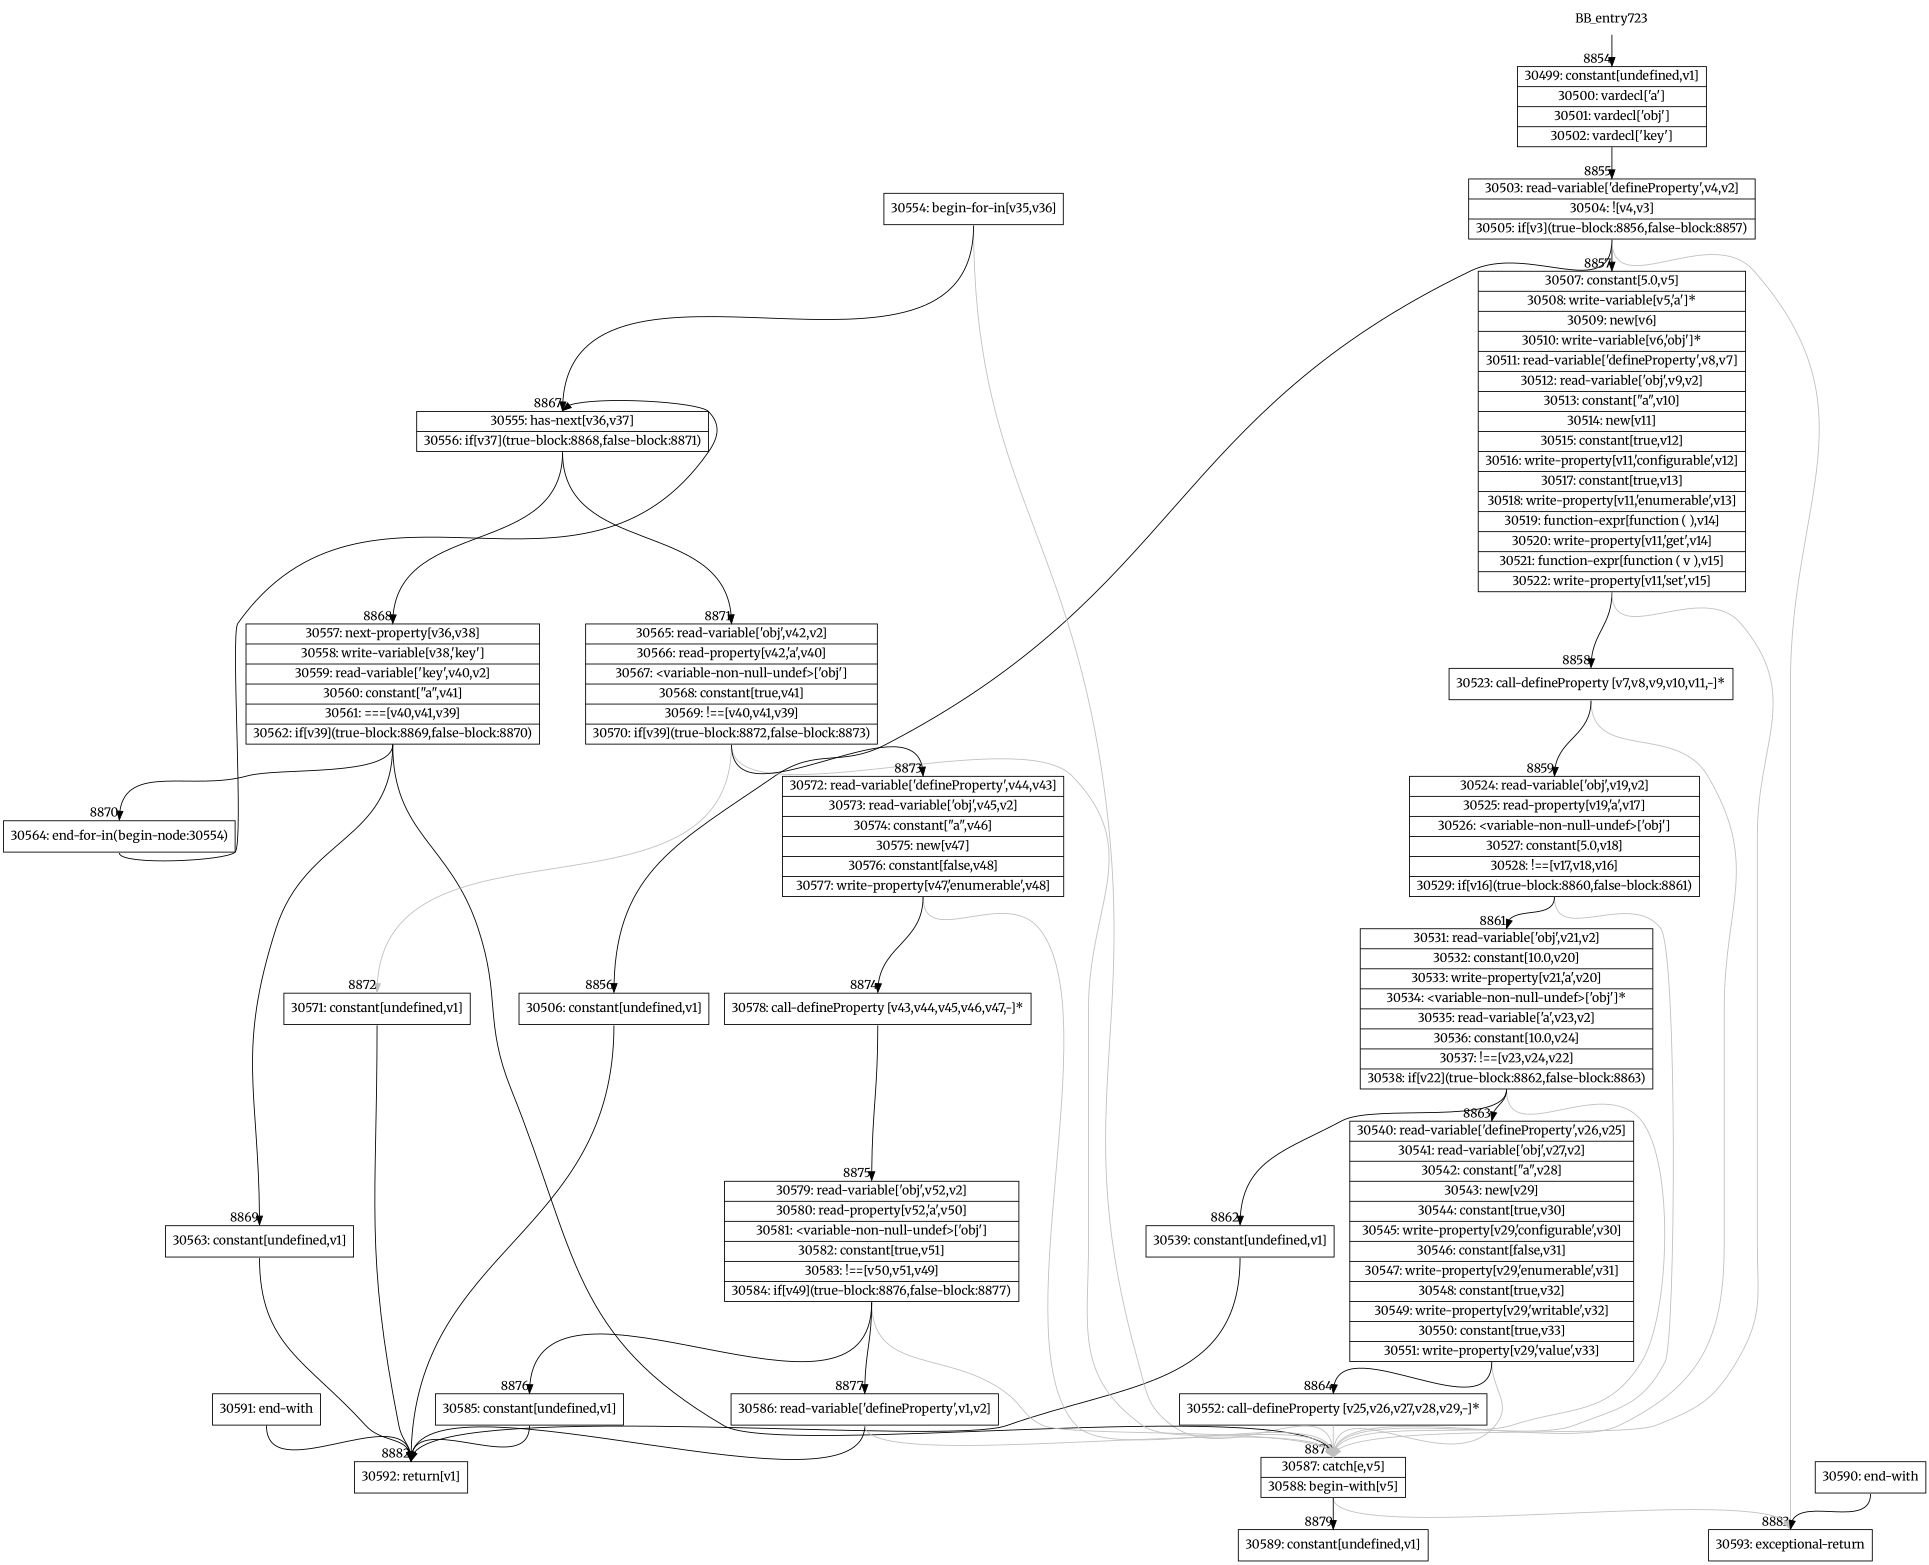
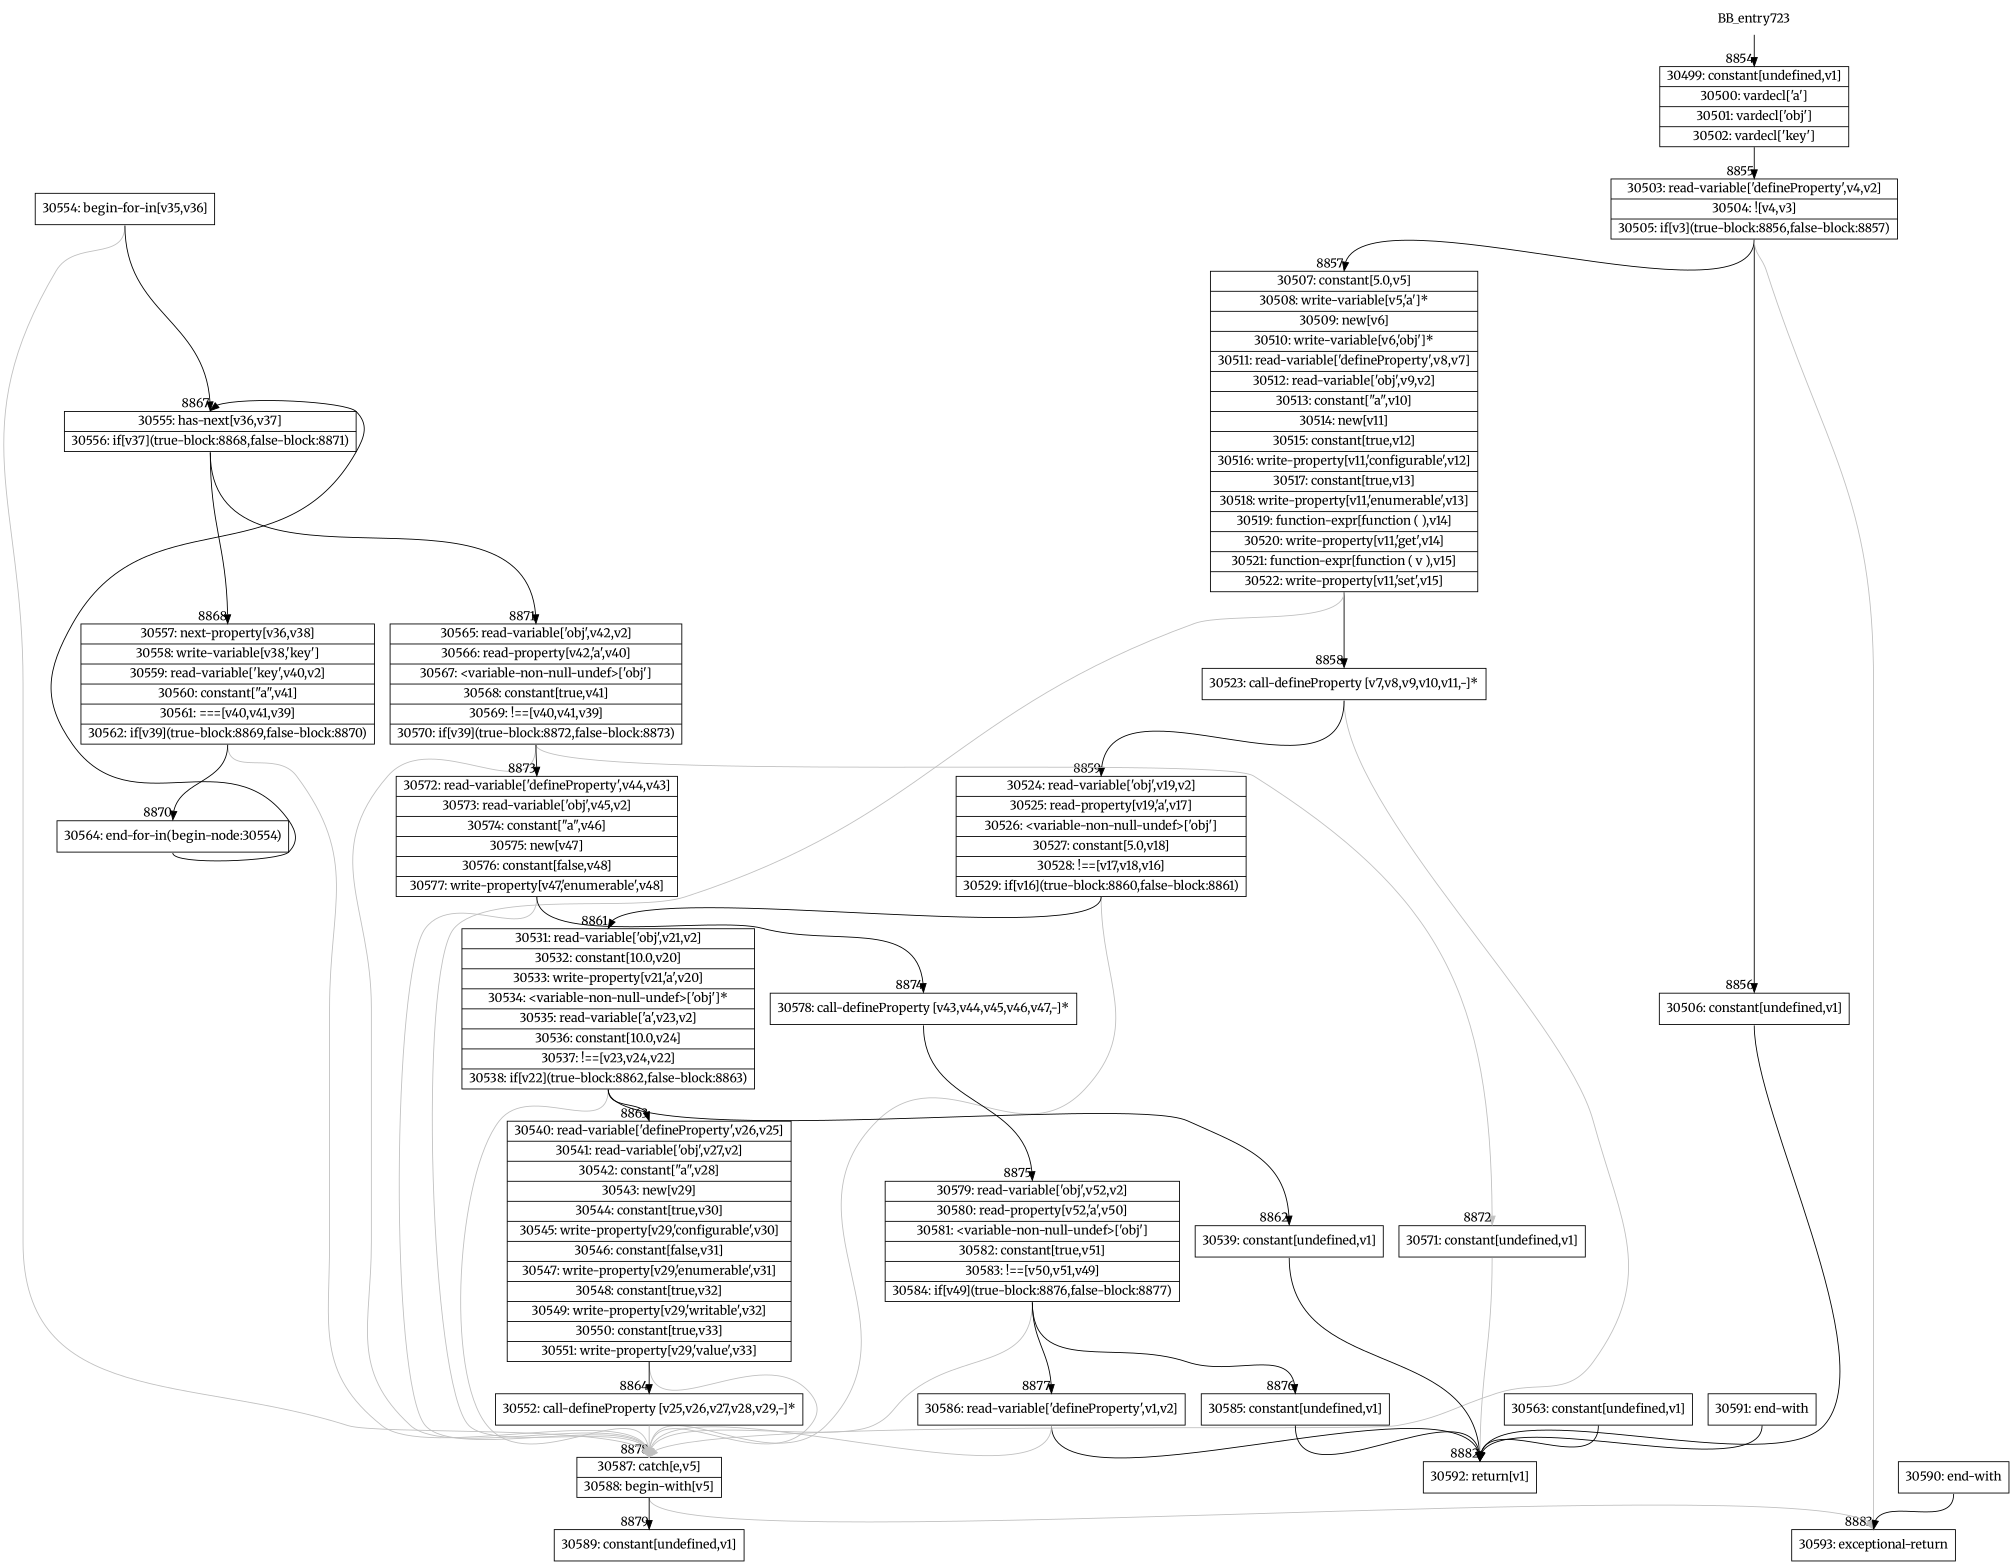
(267, 960) -> none
(376, 1241) -> (1487, 1355)
(655, 1376) -> (330, 1199)
